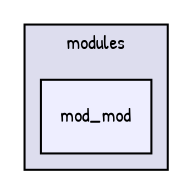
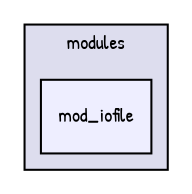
(96, 117) -> (96, 117)
